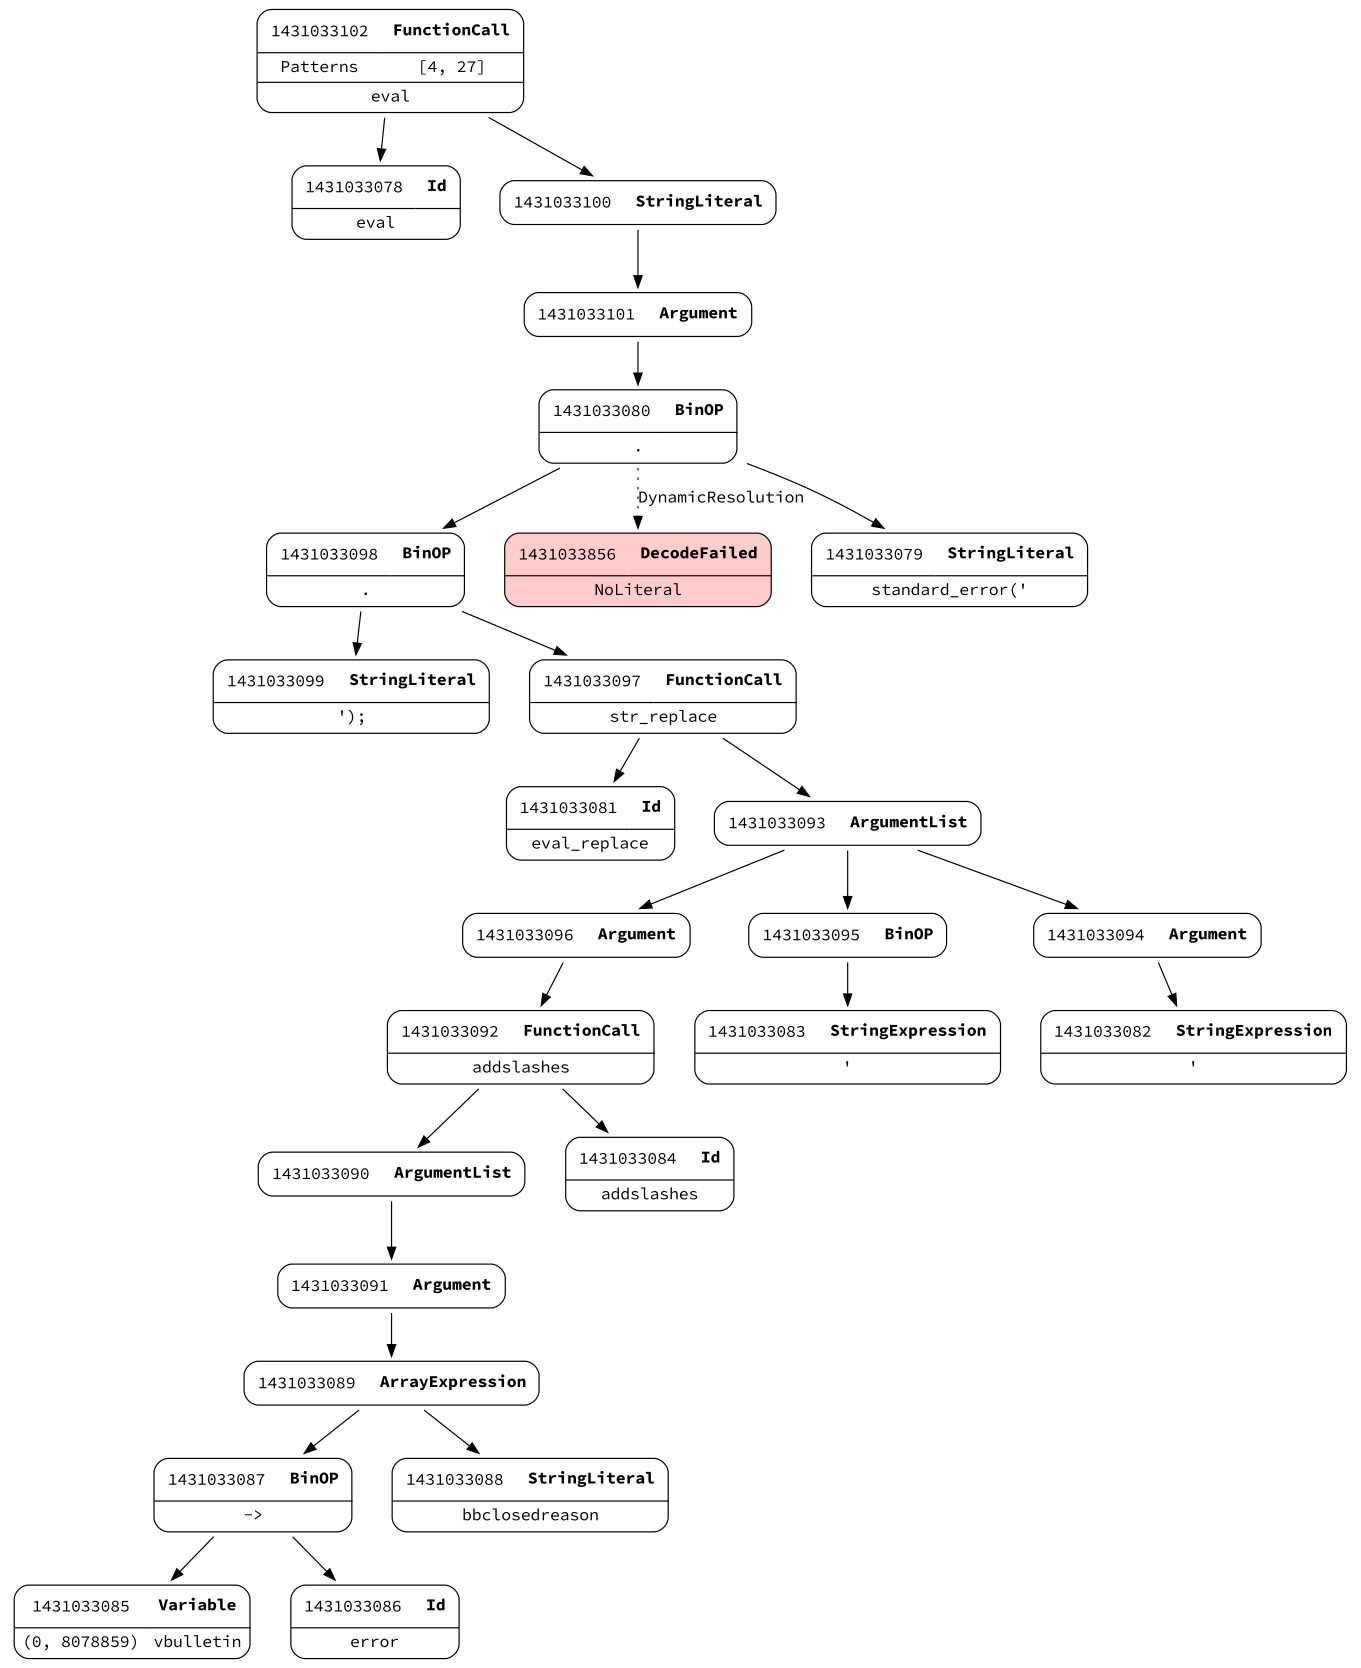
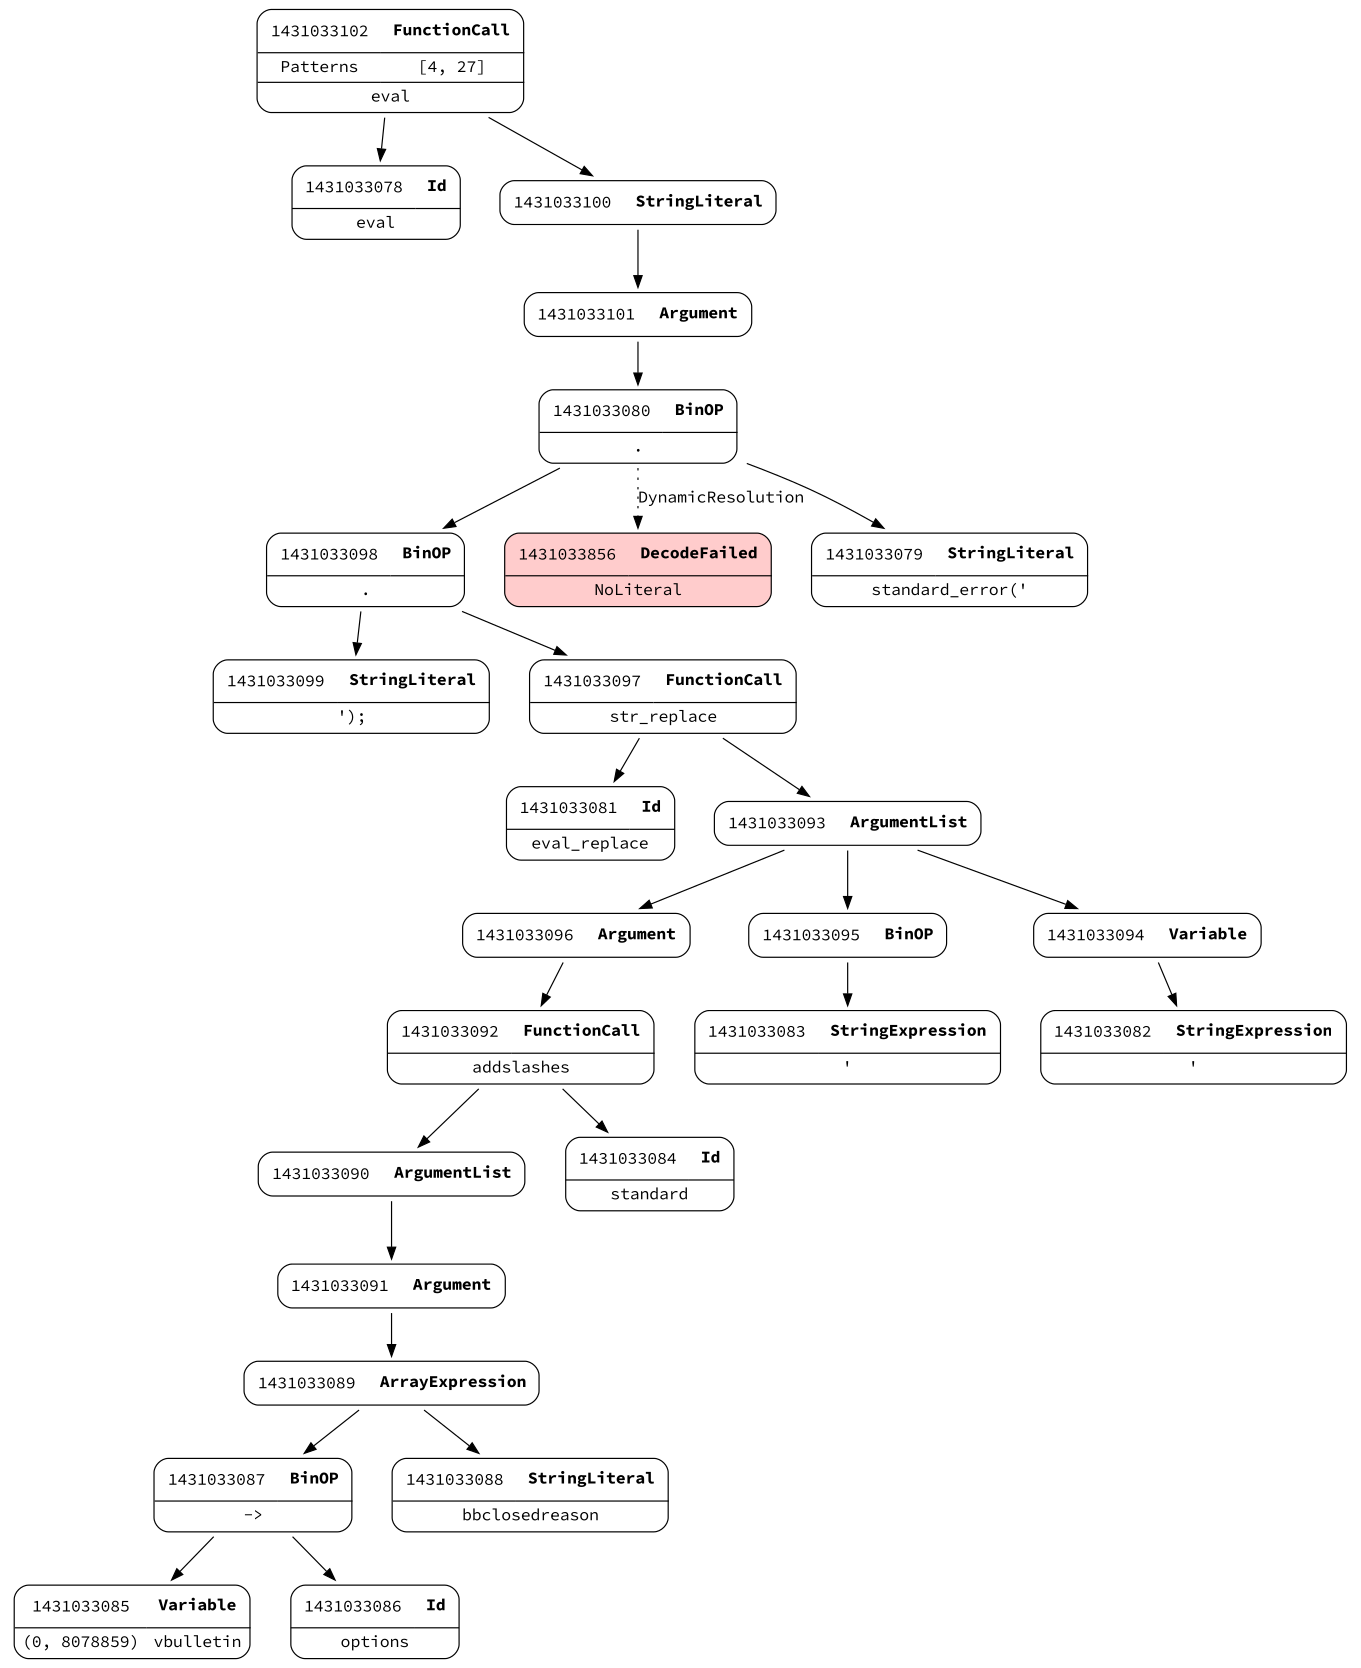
(1208, 934) -> (1208, 934)
(650, 1194) -> (650, 1194)
(375, 1642) -> (375, 1642)
